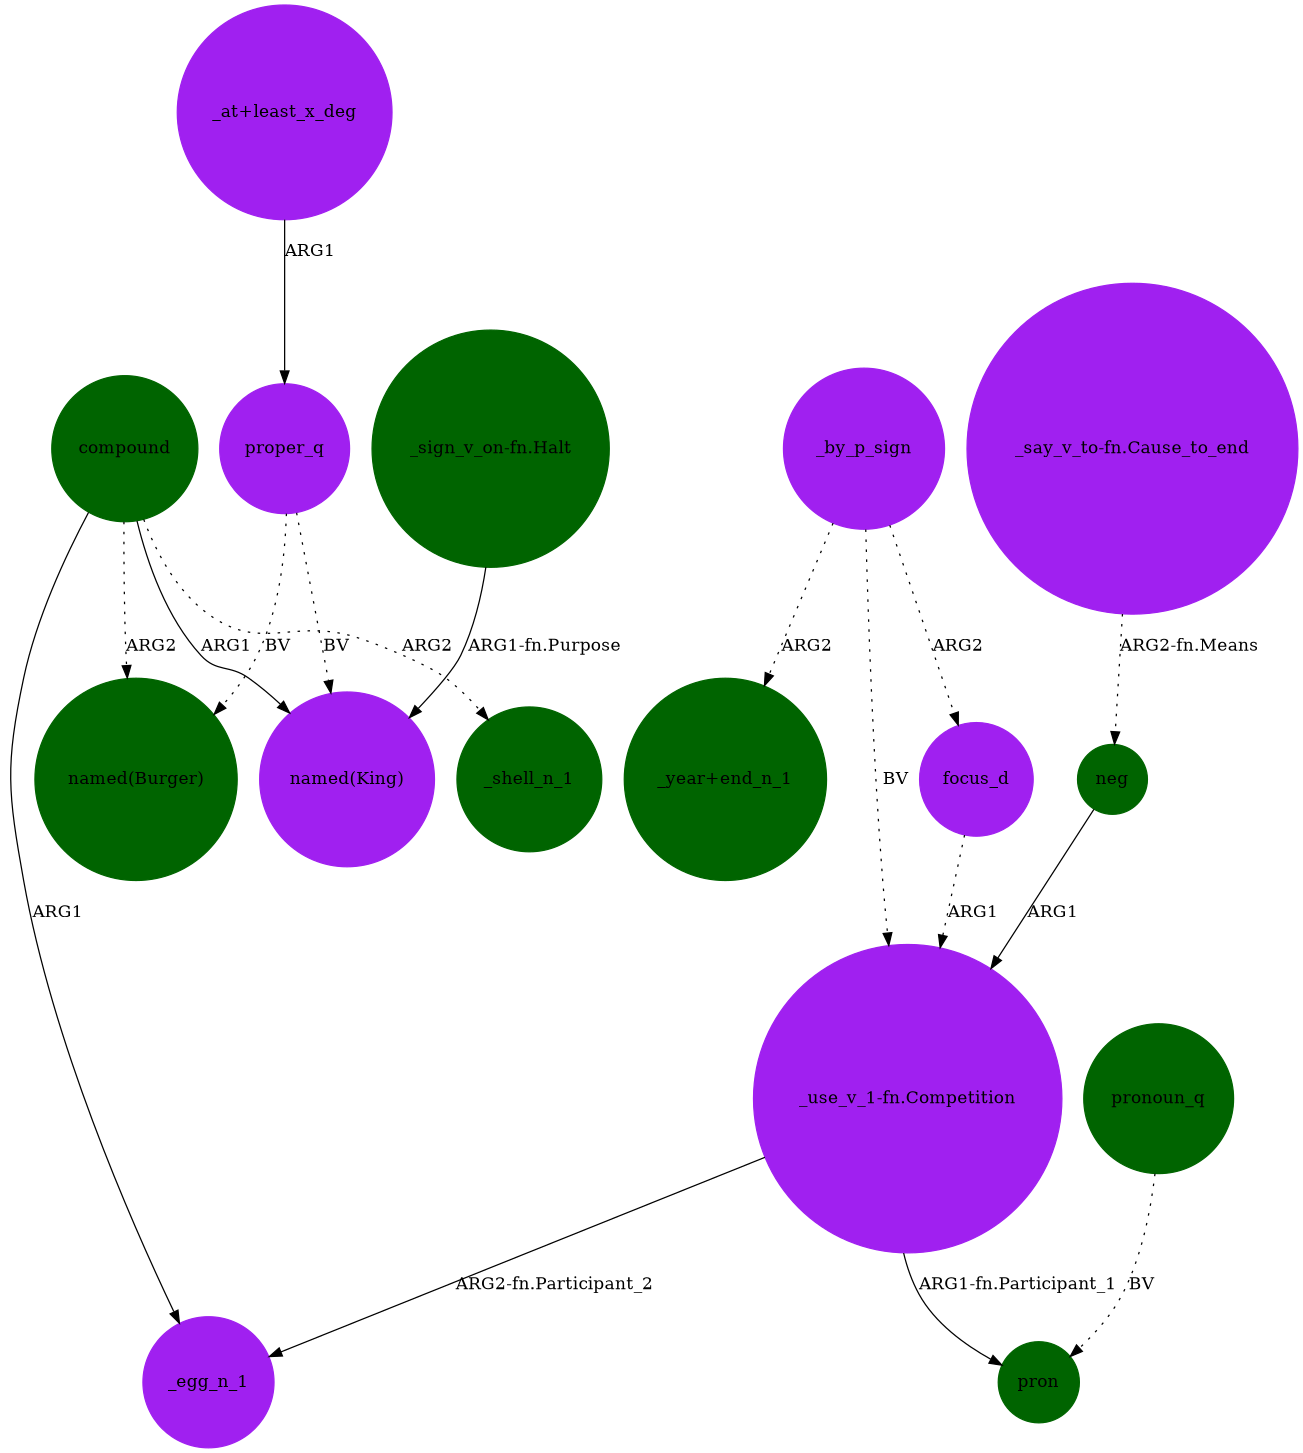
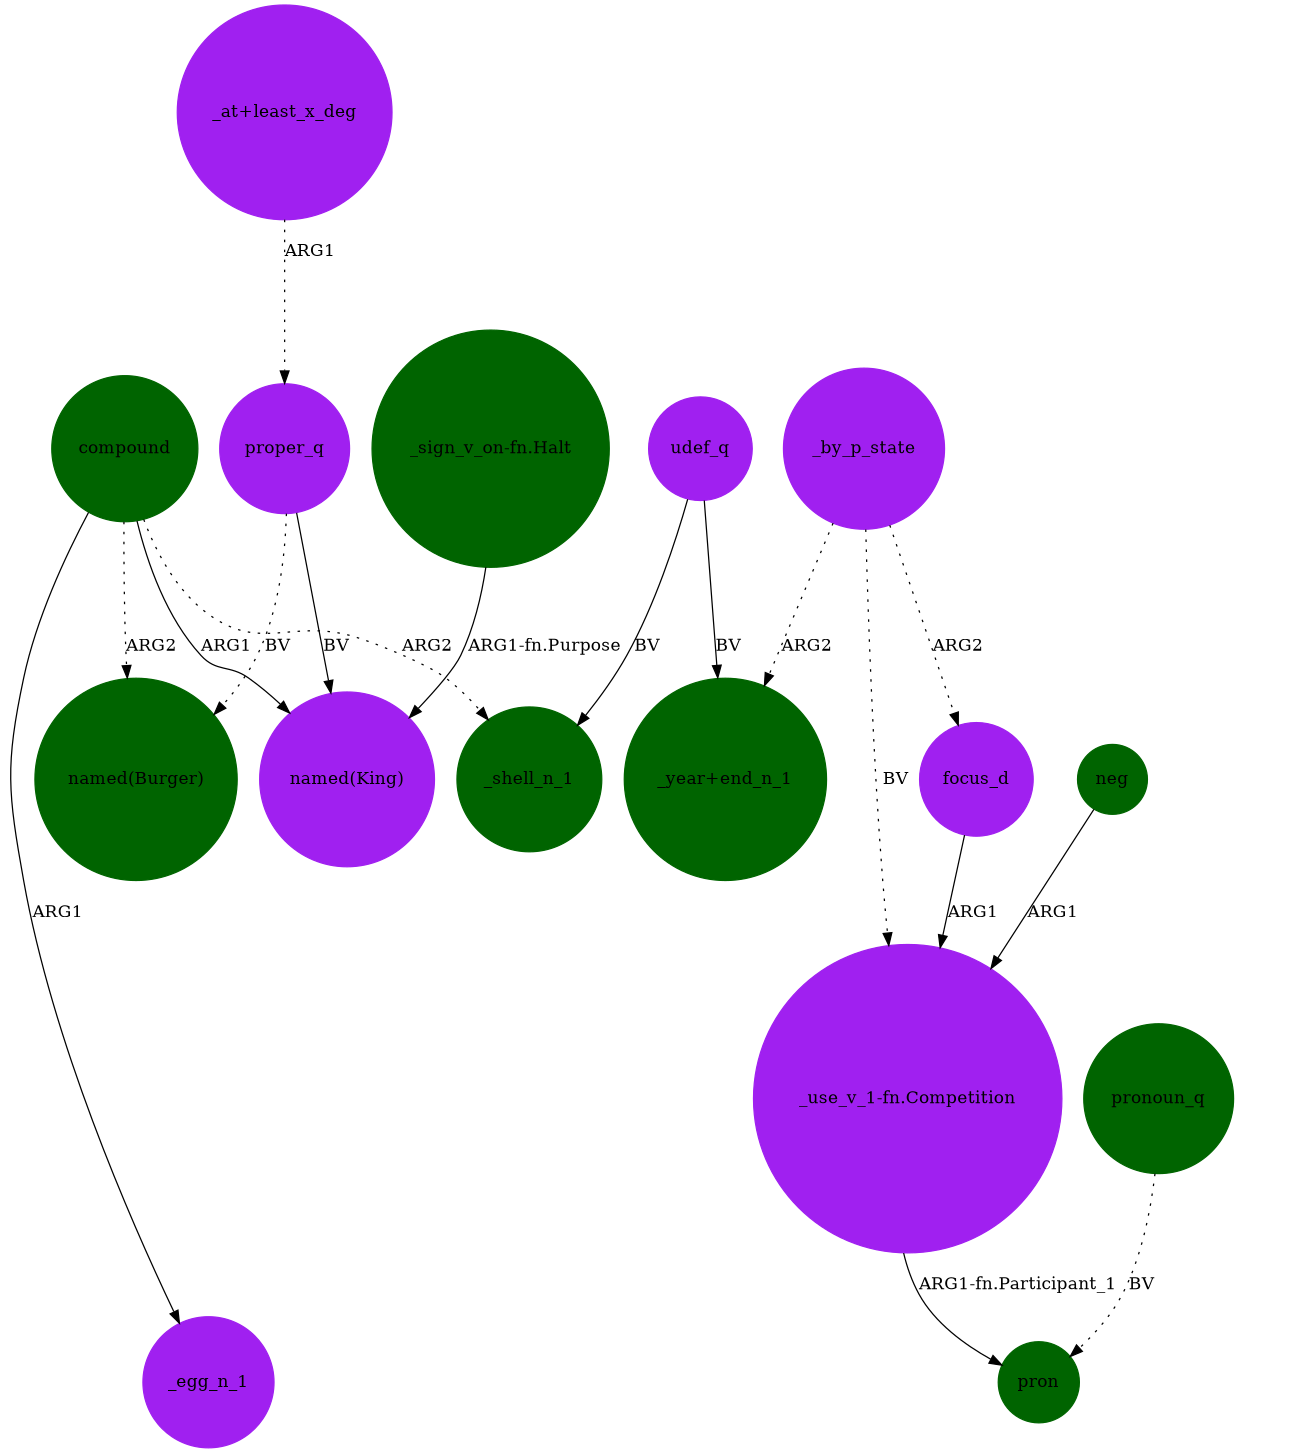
(285, 295) -> (285, 295)
none -> (700, 449)
(864, 449) -> (864, 449)
(1132, 449) -> none
(313, 597) -> (313, 597)
(954, 885) -> (954, 885)
(523, 1255) -> none
